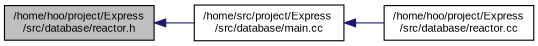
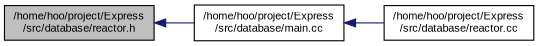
(269, 23) -> (269, 23)
